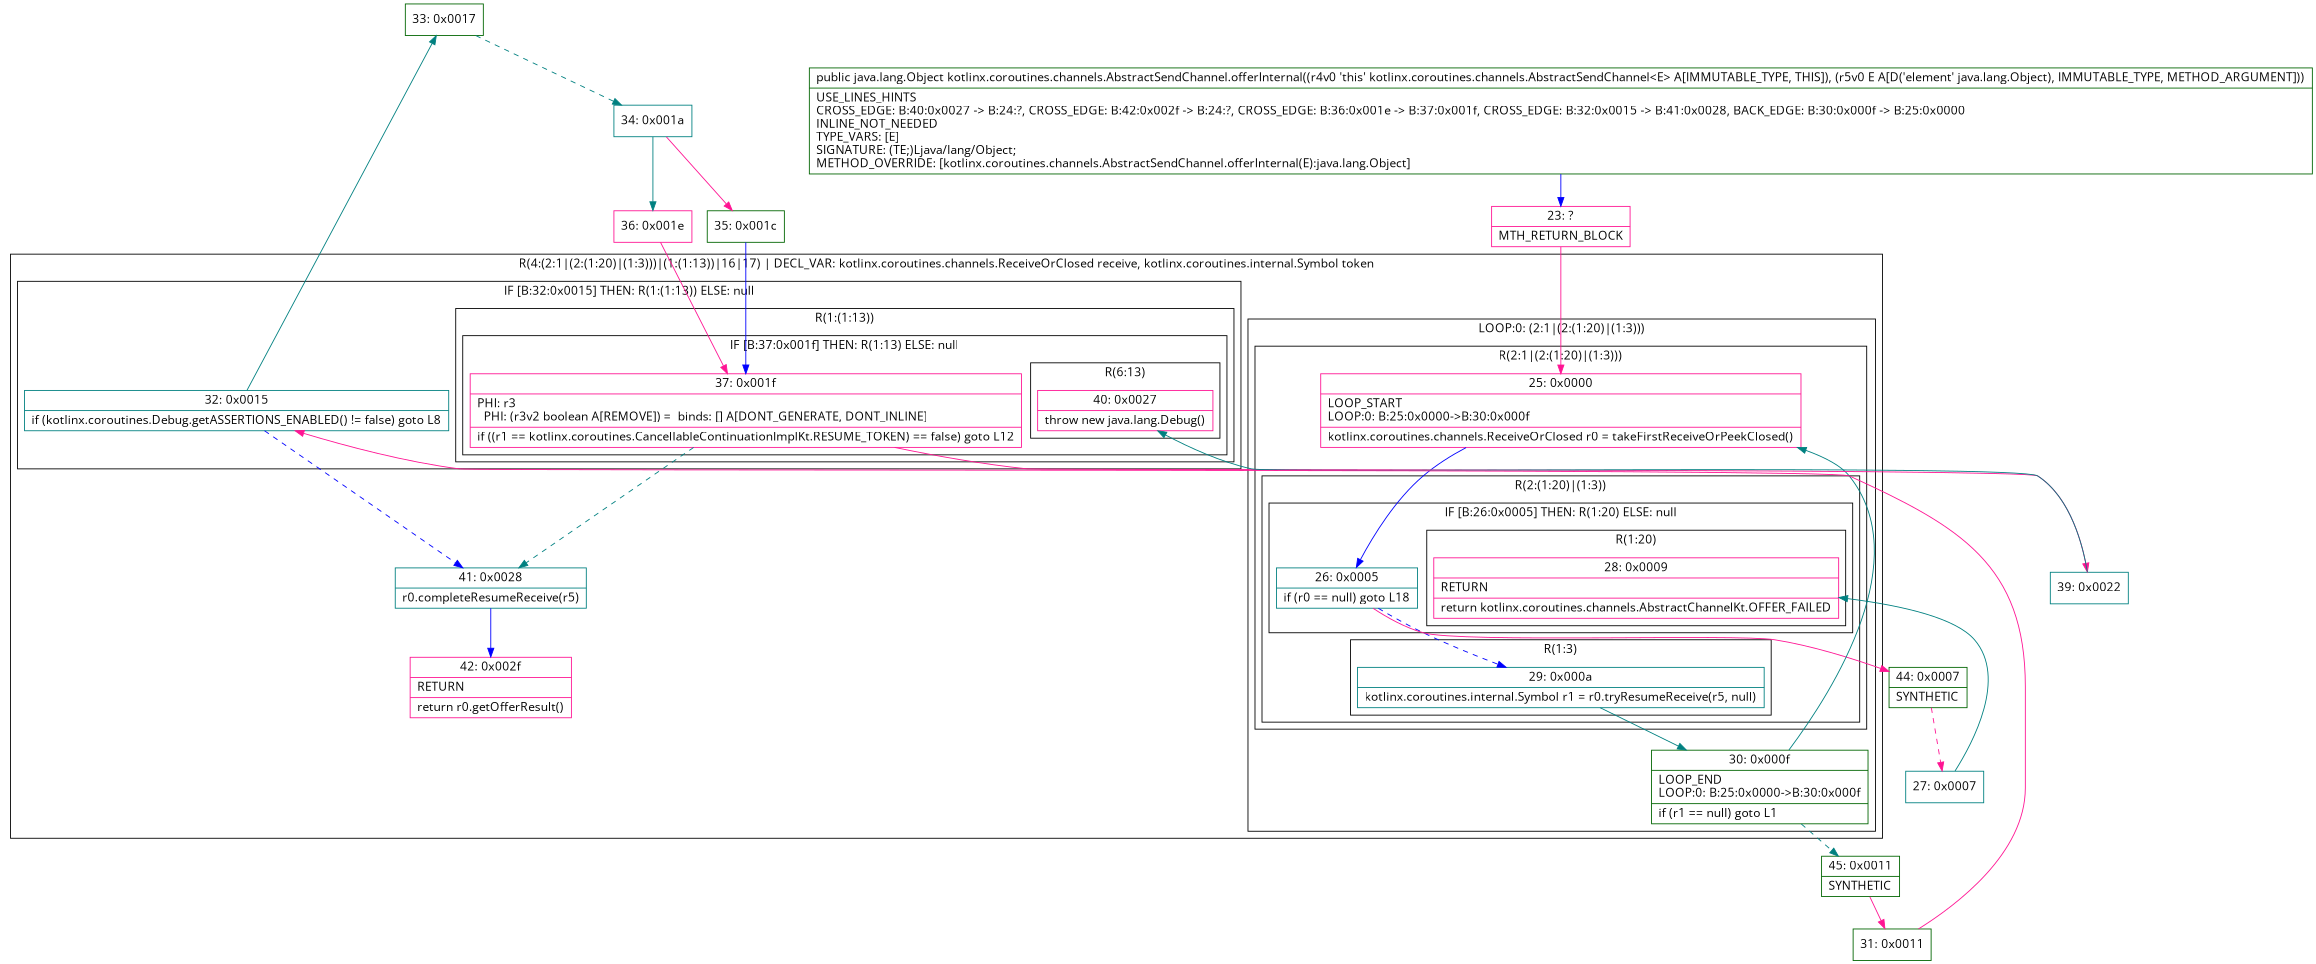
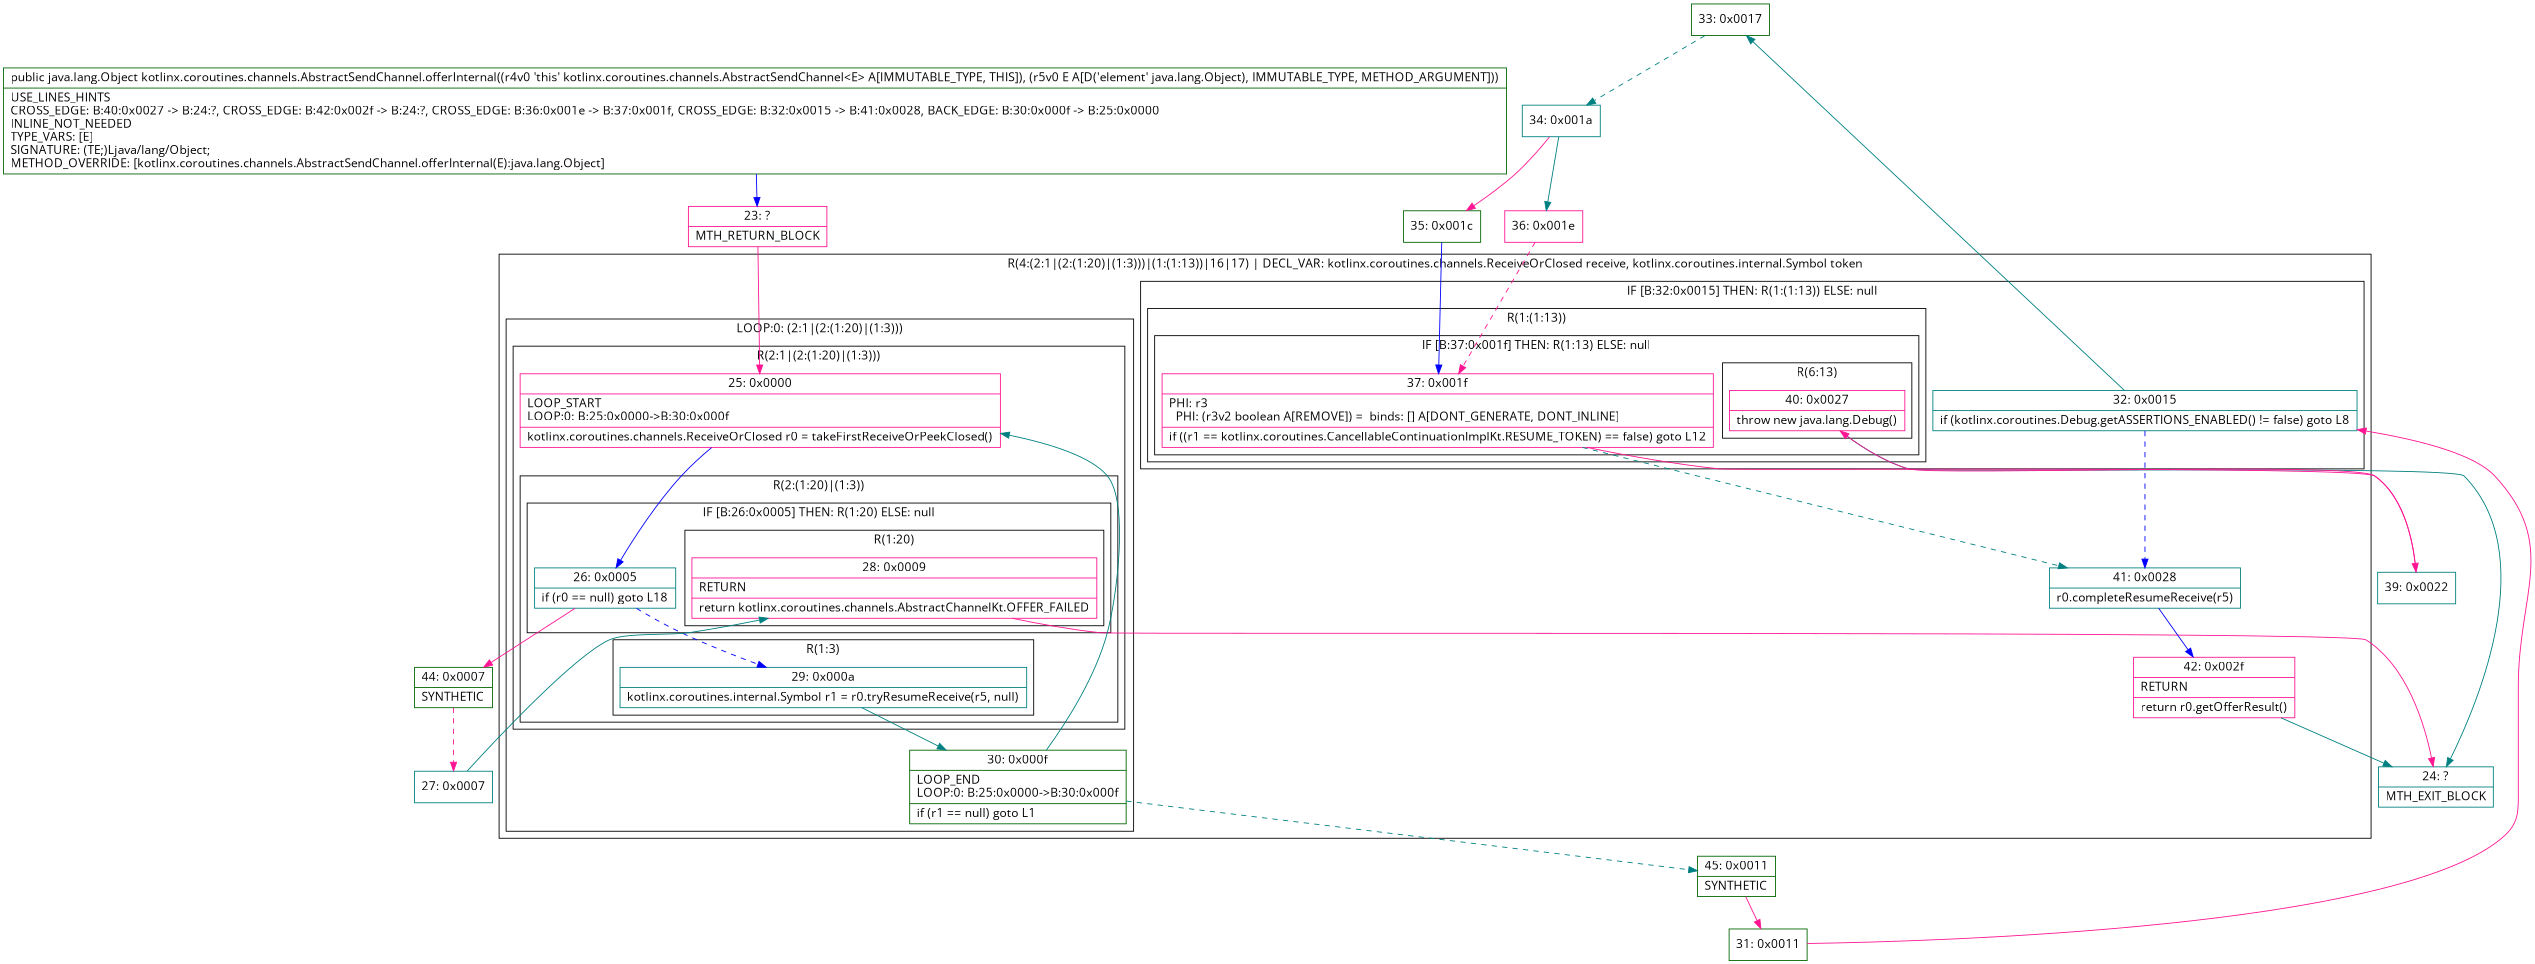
(690, 301) -> (1501, 301)
(1654, 470) -> (2161, 469)
none -> (2436, 787)
